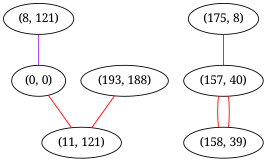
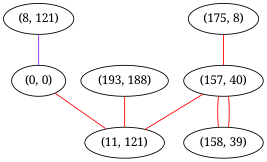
none -> (174, 112)
